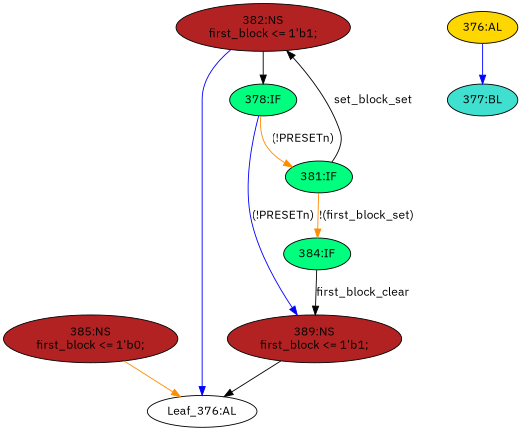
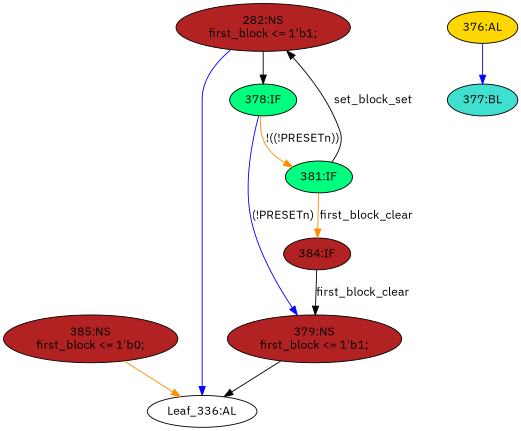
(263, 27) -> (263, 27)
(303, 138) -> (303, 138)
(367, 215) -> (367, 215)
(317, 254) -> (317, 254)
(315, 339) -> (315, 339)
(202, 411) -> (202, 411)
